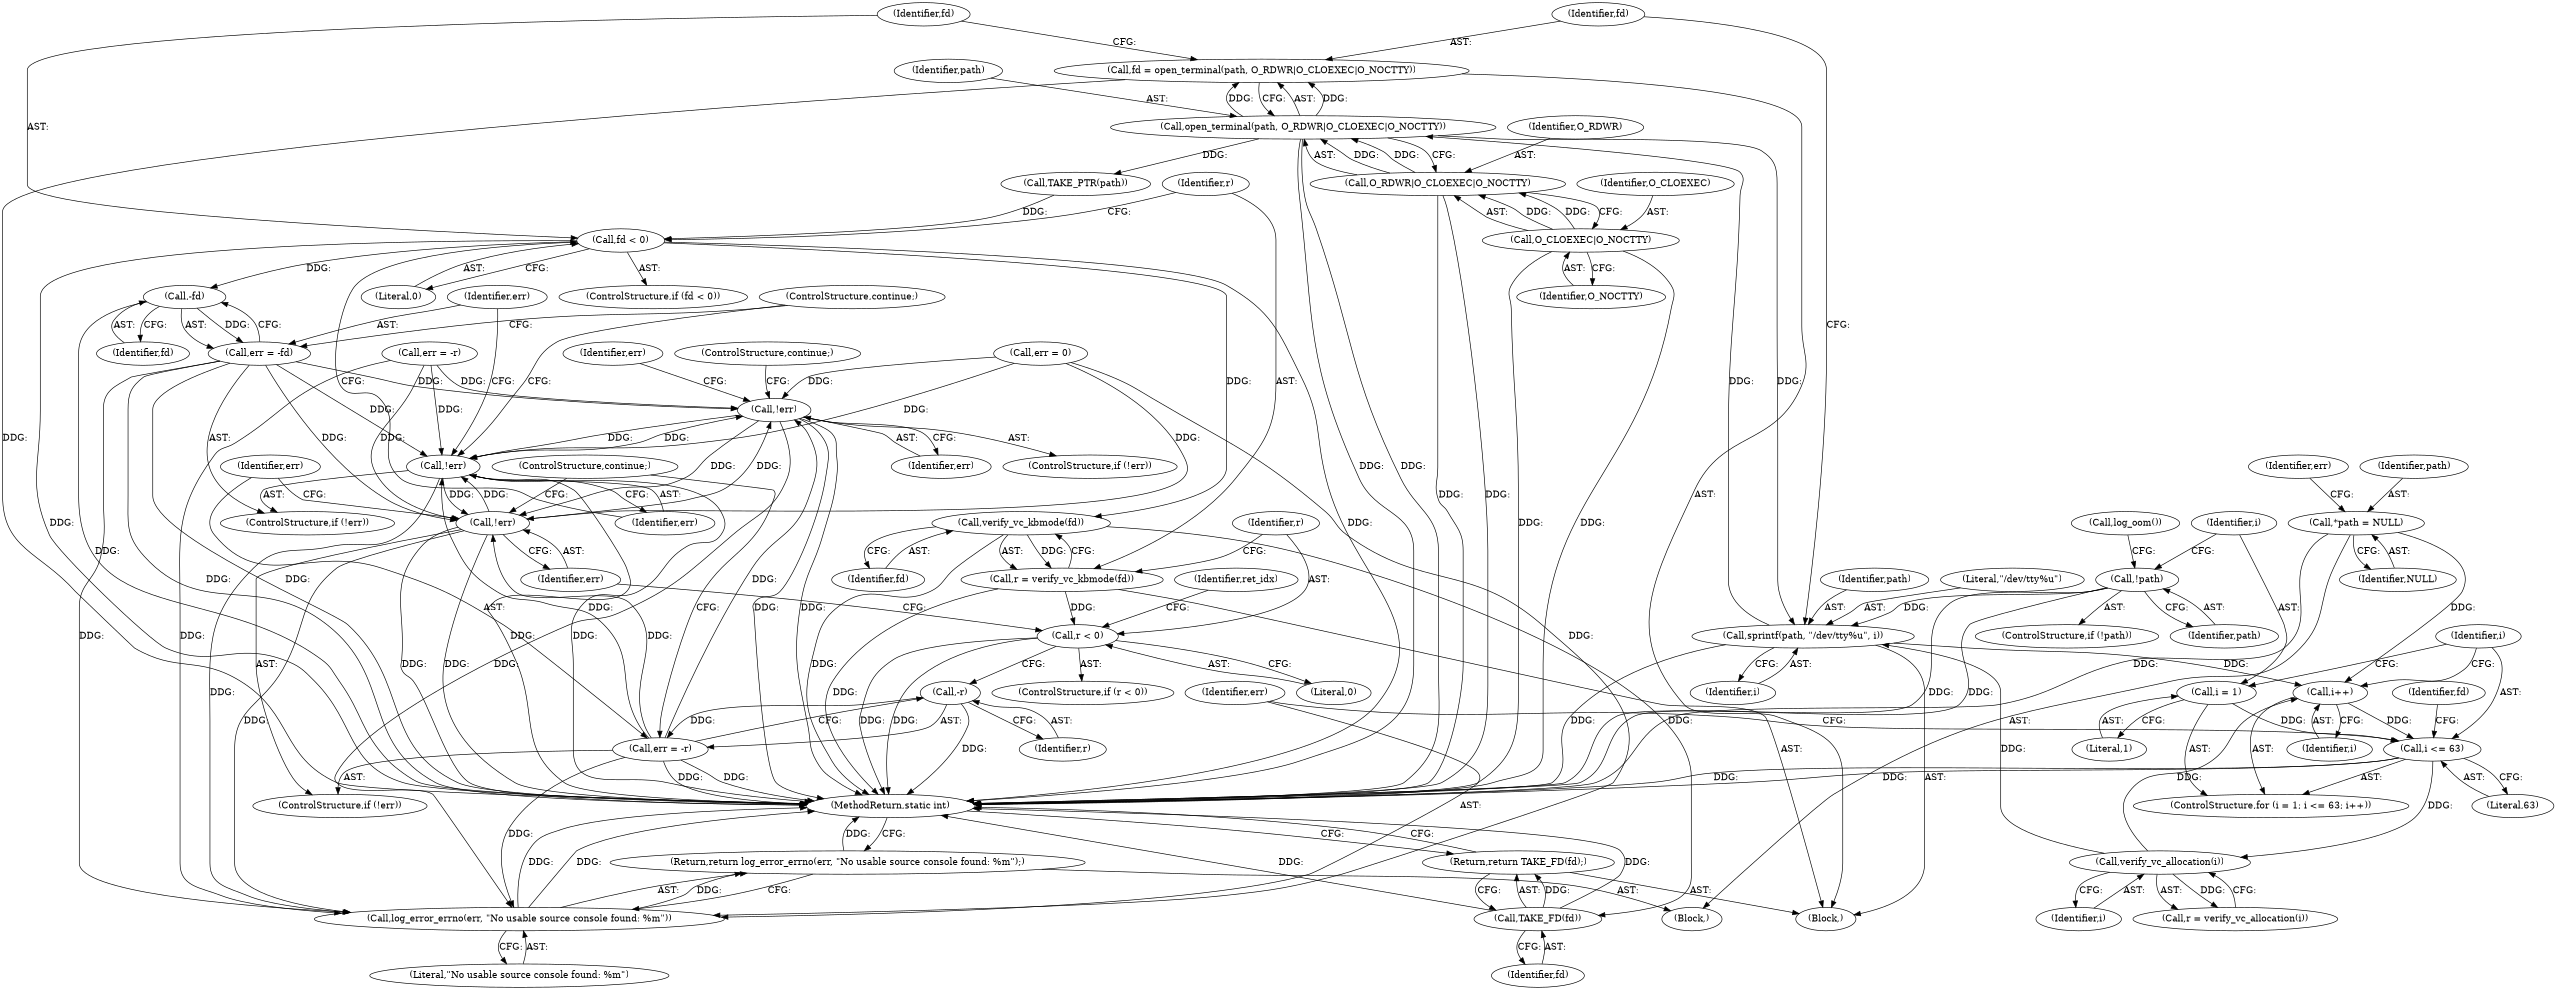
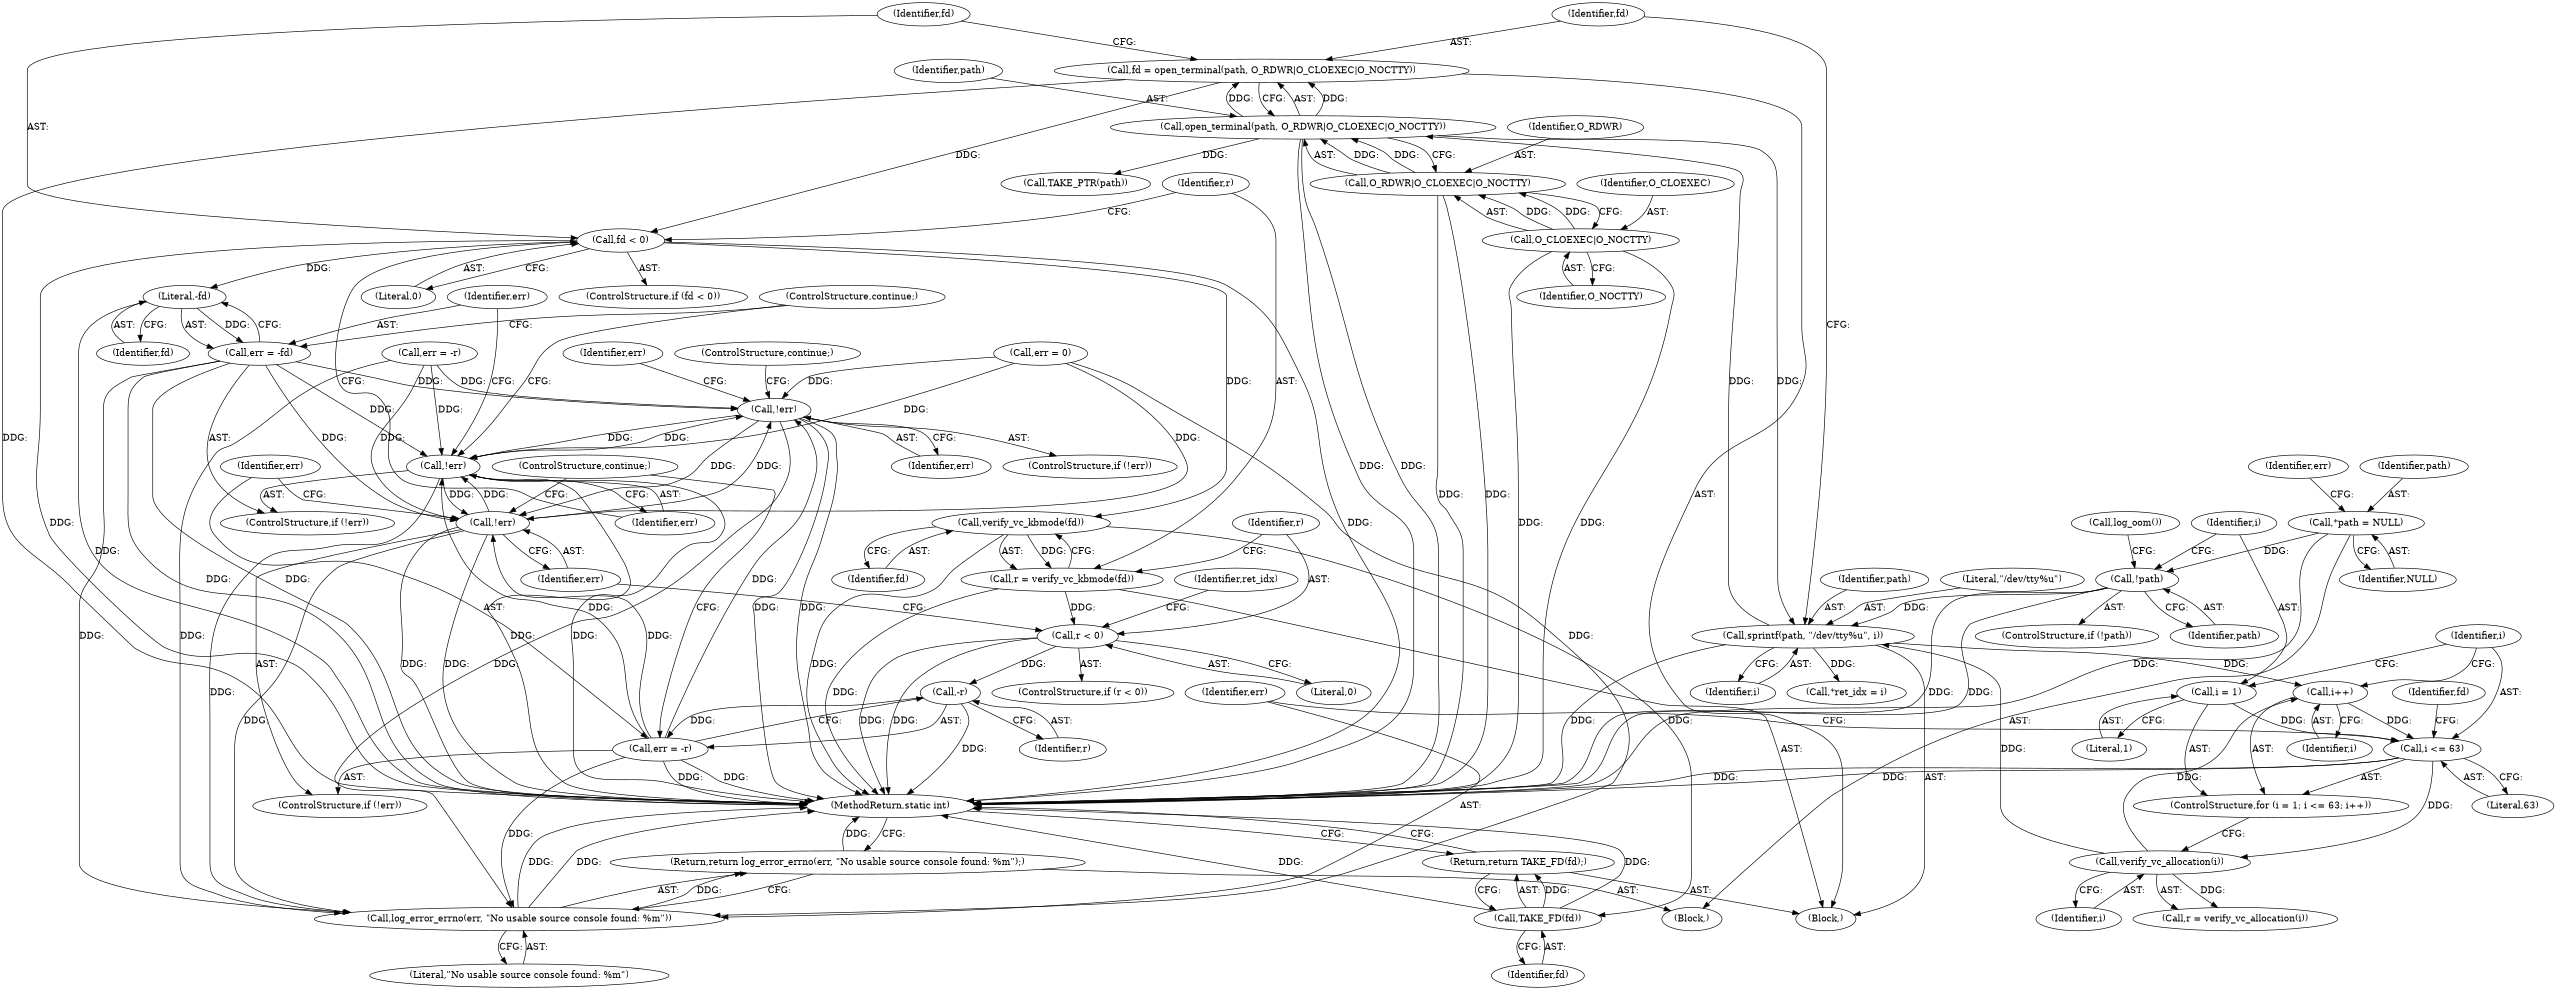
(942, 224) -> (939, 156)
(185, 297) -> (185, 297)
(2447, 607) -> (2242, 552)
(1035, 665) -> (1035, 665)
none -> (1847, 693)
(2230, 888) -> (2218, 833)
